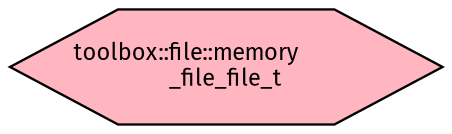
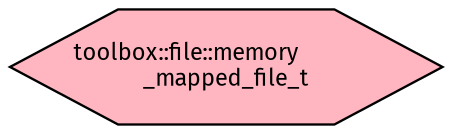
(226, 67) -> (226, 67)
